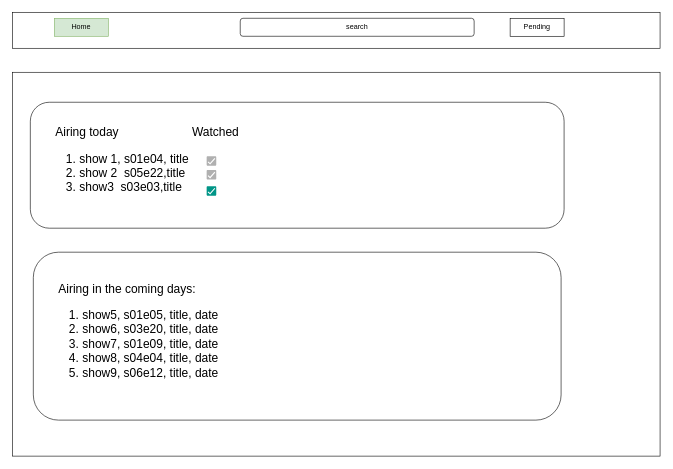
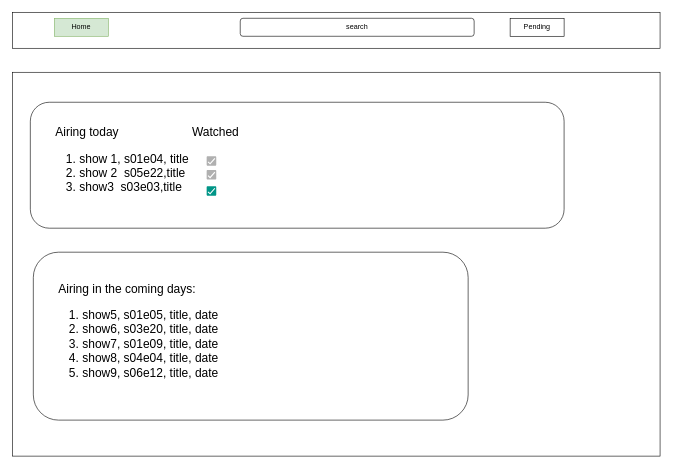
(297, 336) -> (251, 336)
